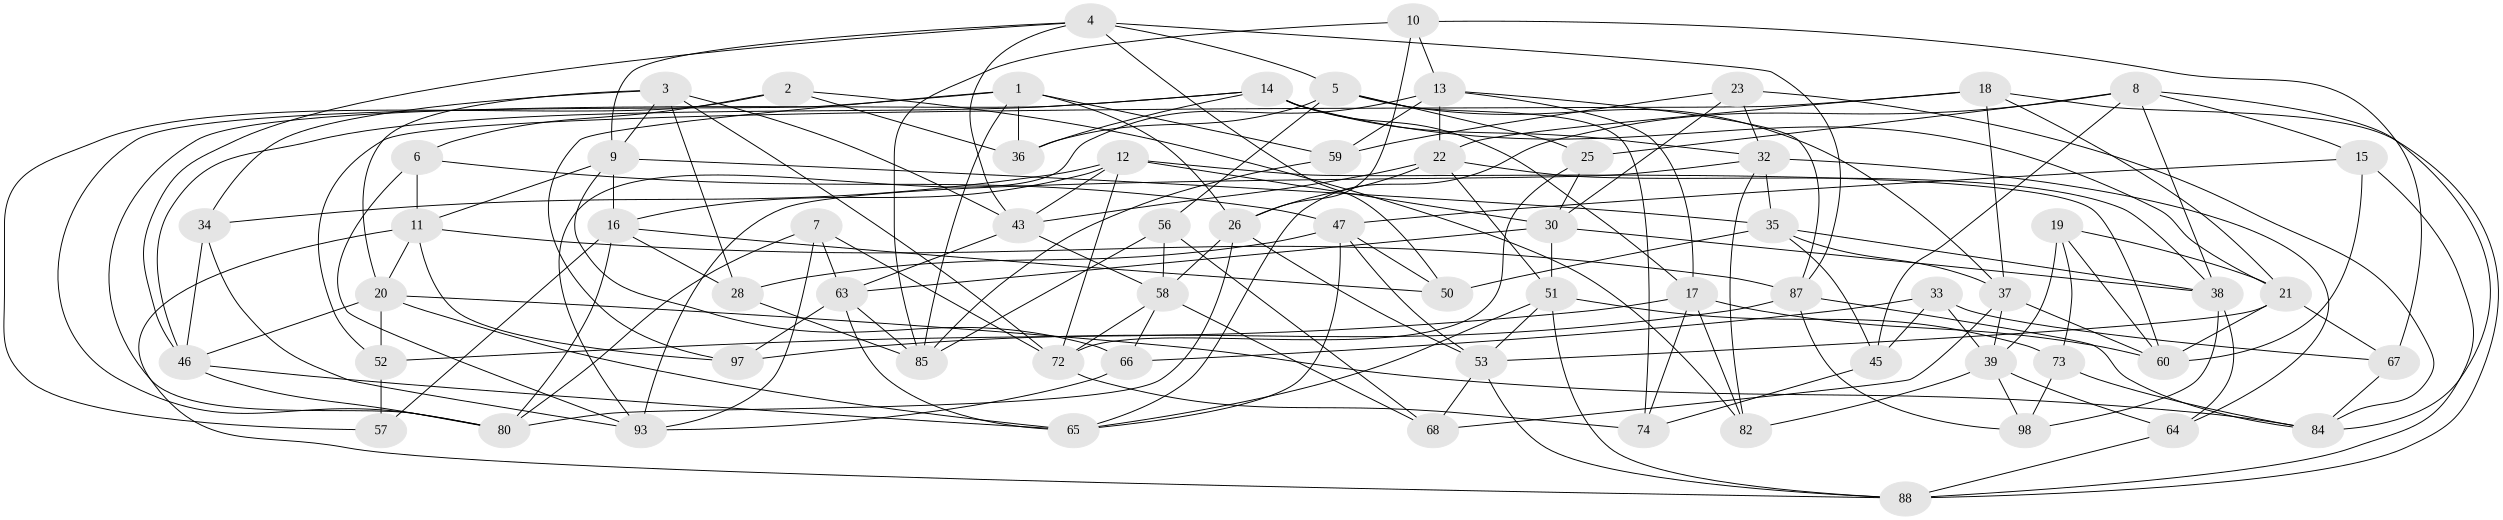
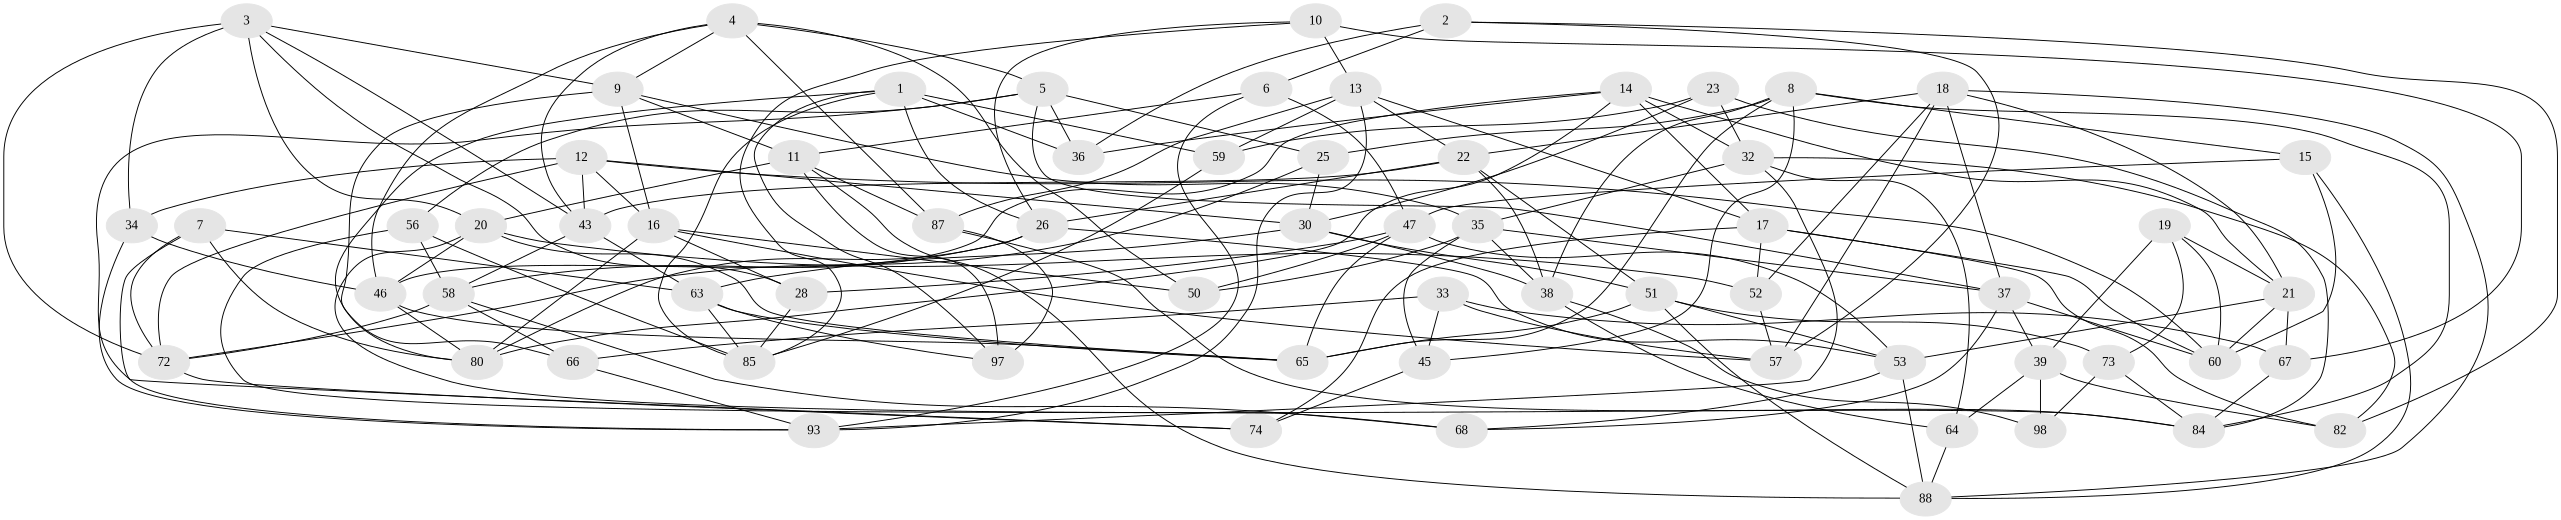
none -> (1861, 227)
(1964, 328) -> (1663, 348)
(1890, 406) -> none
